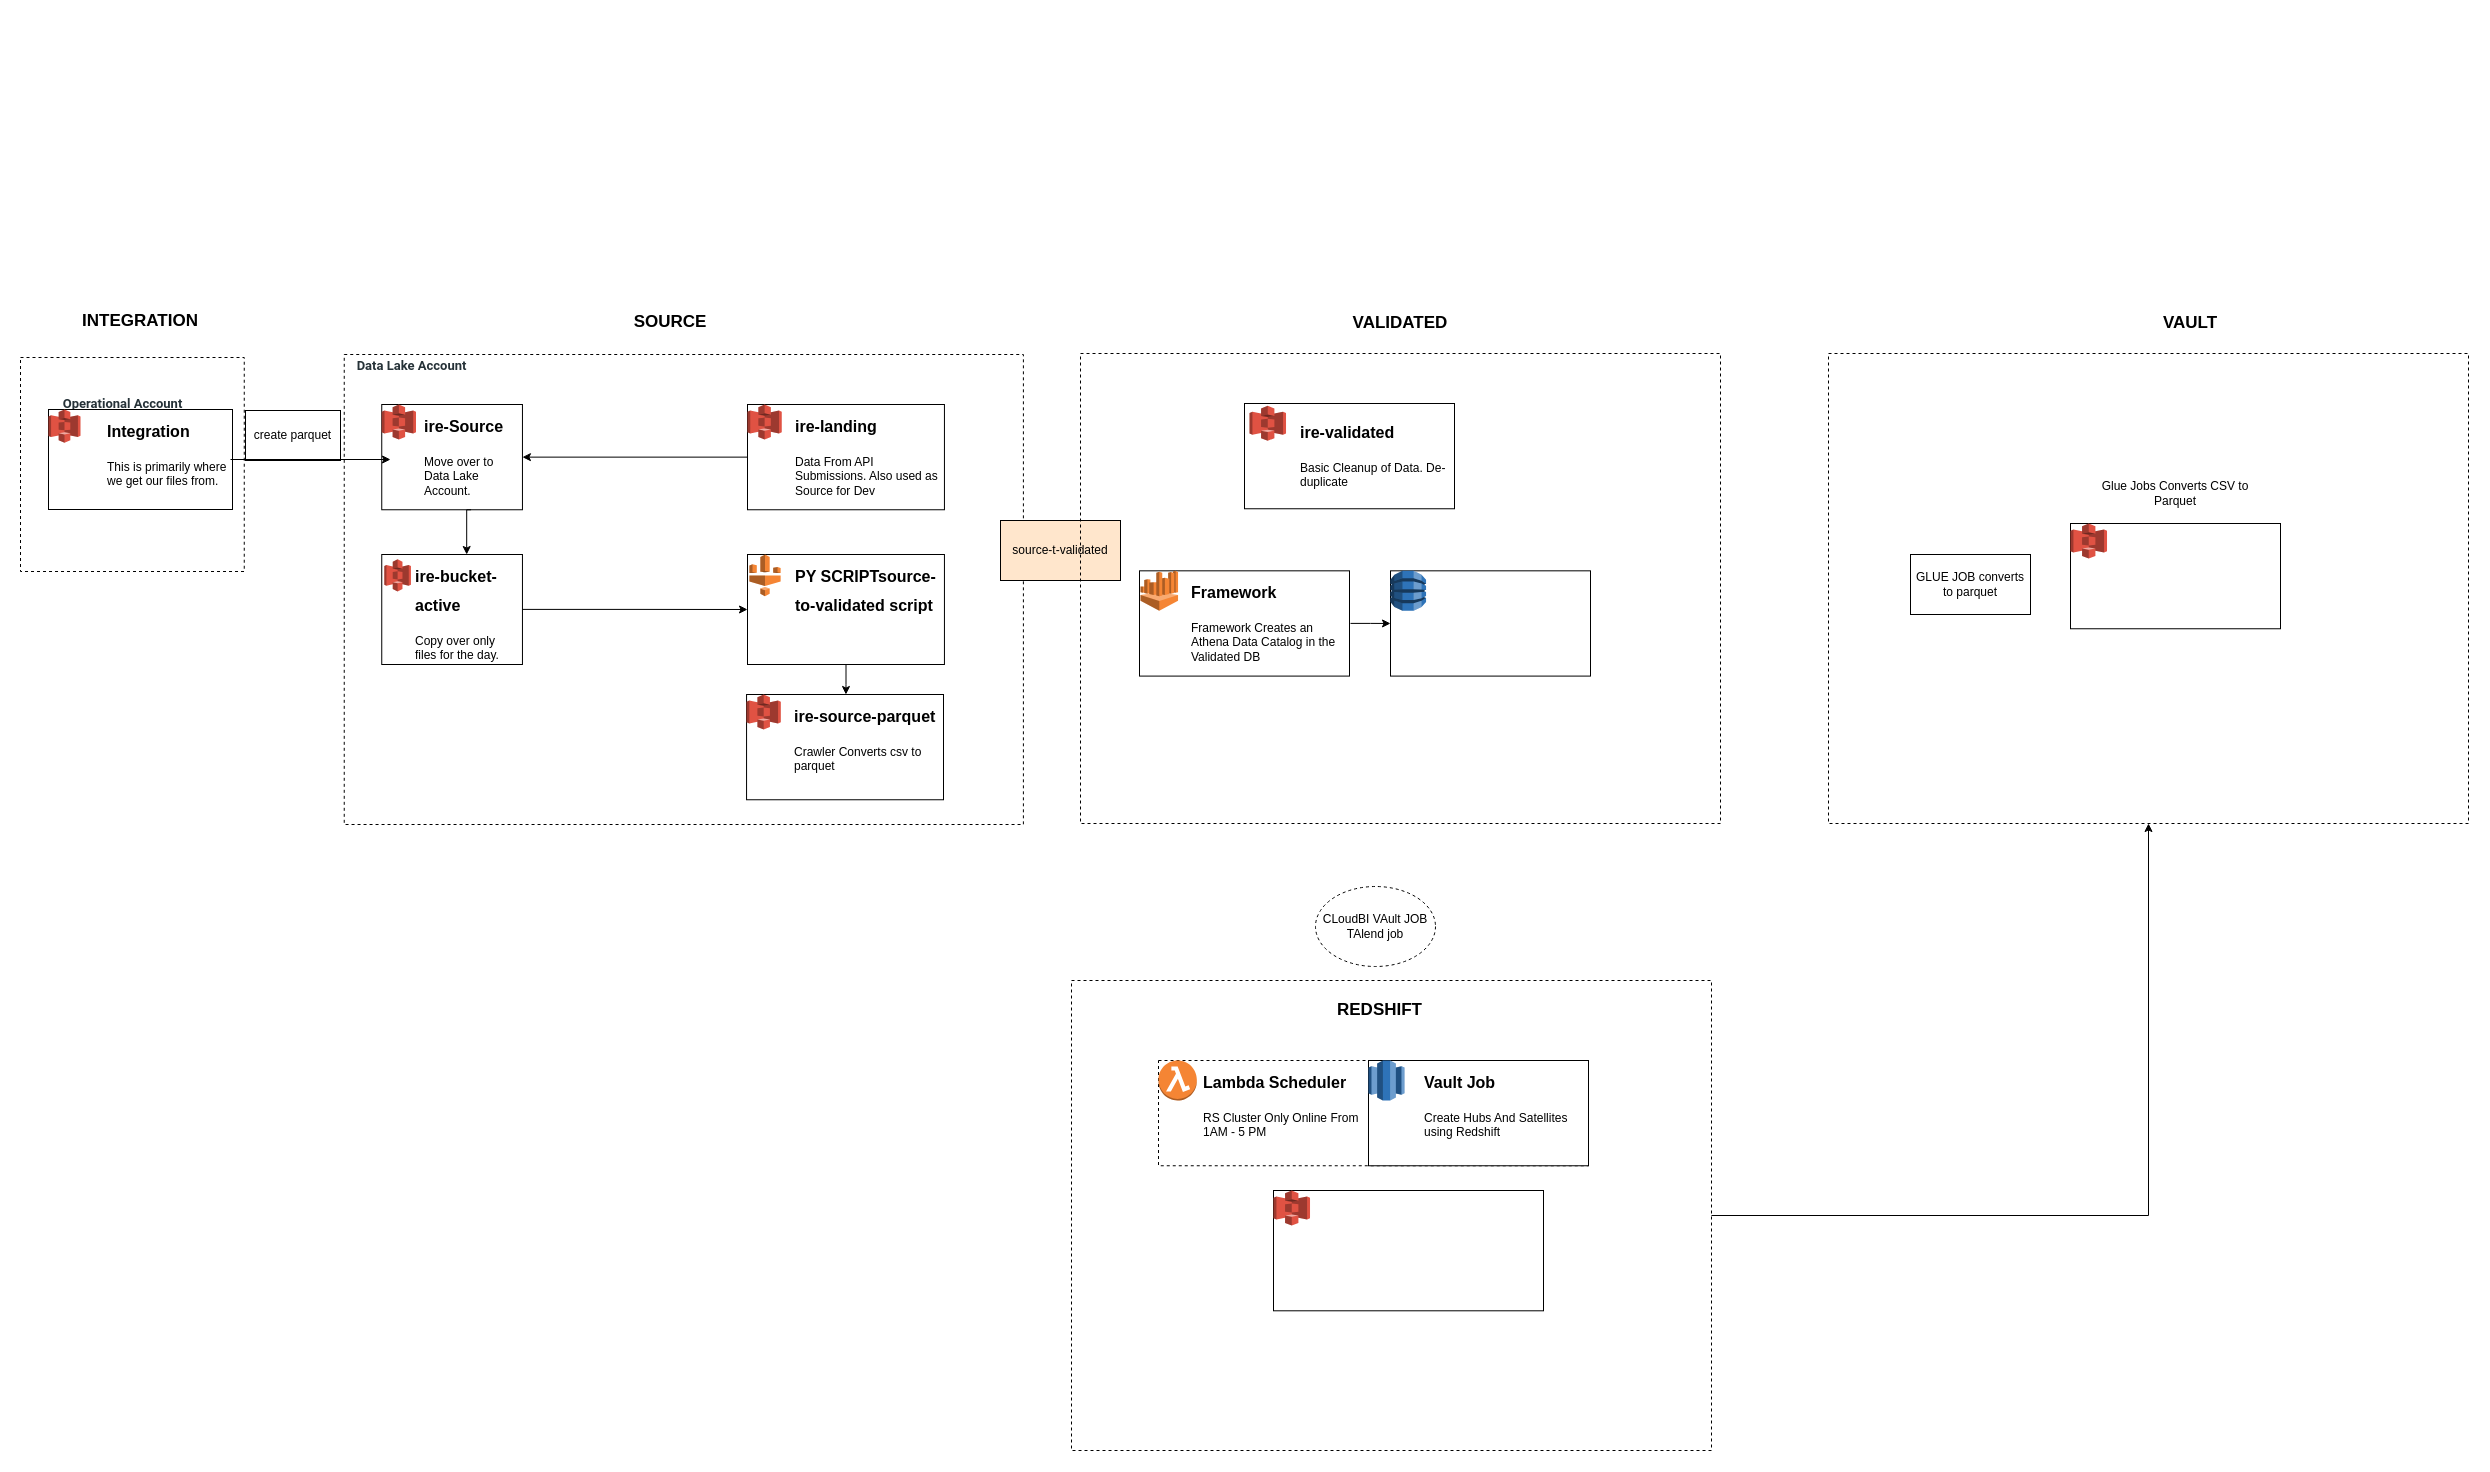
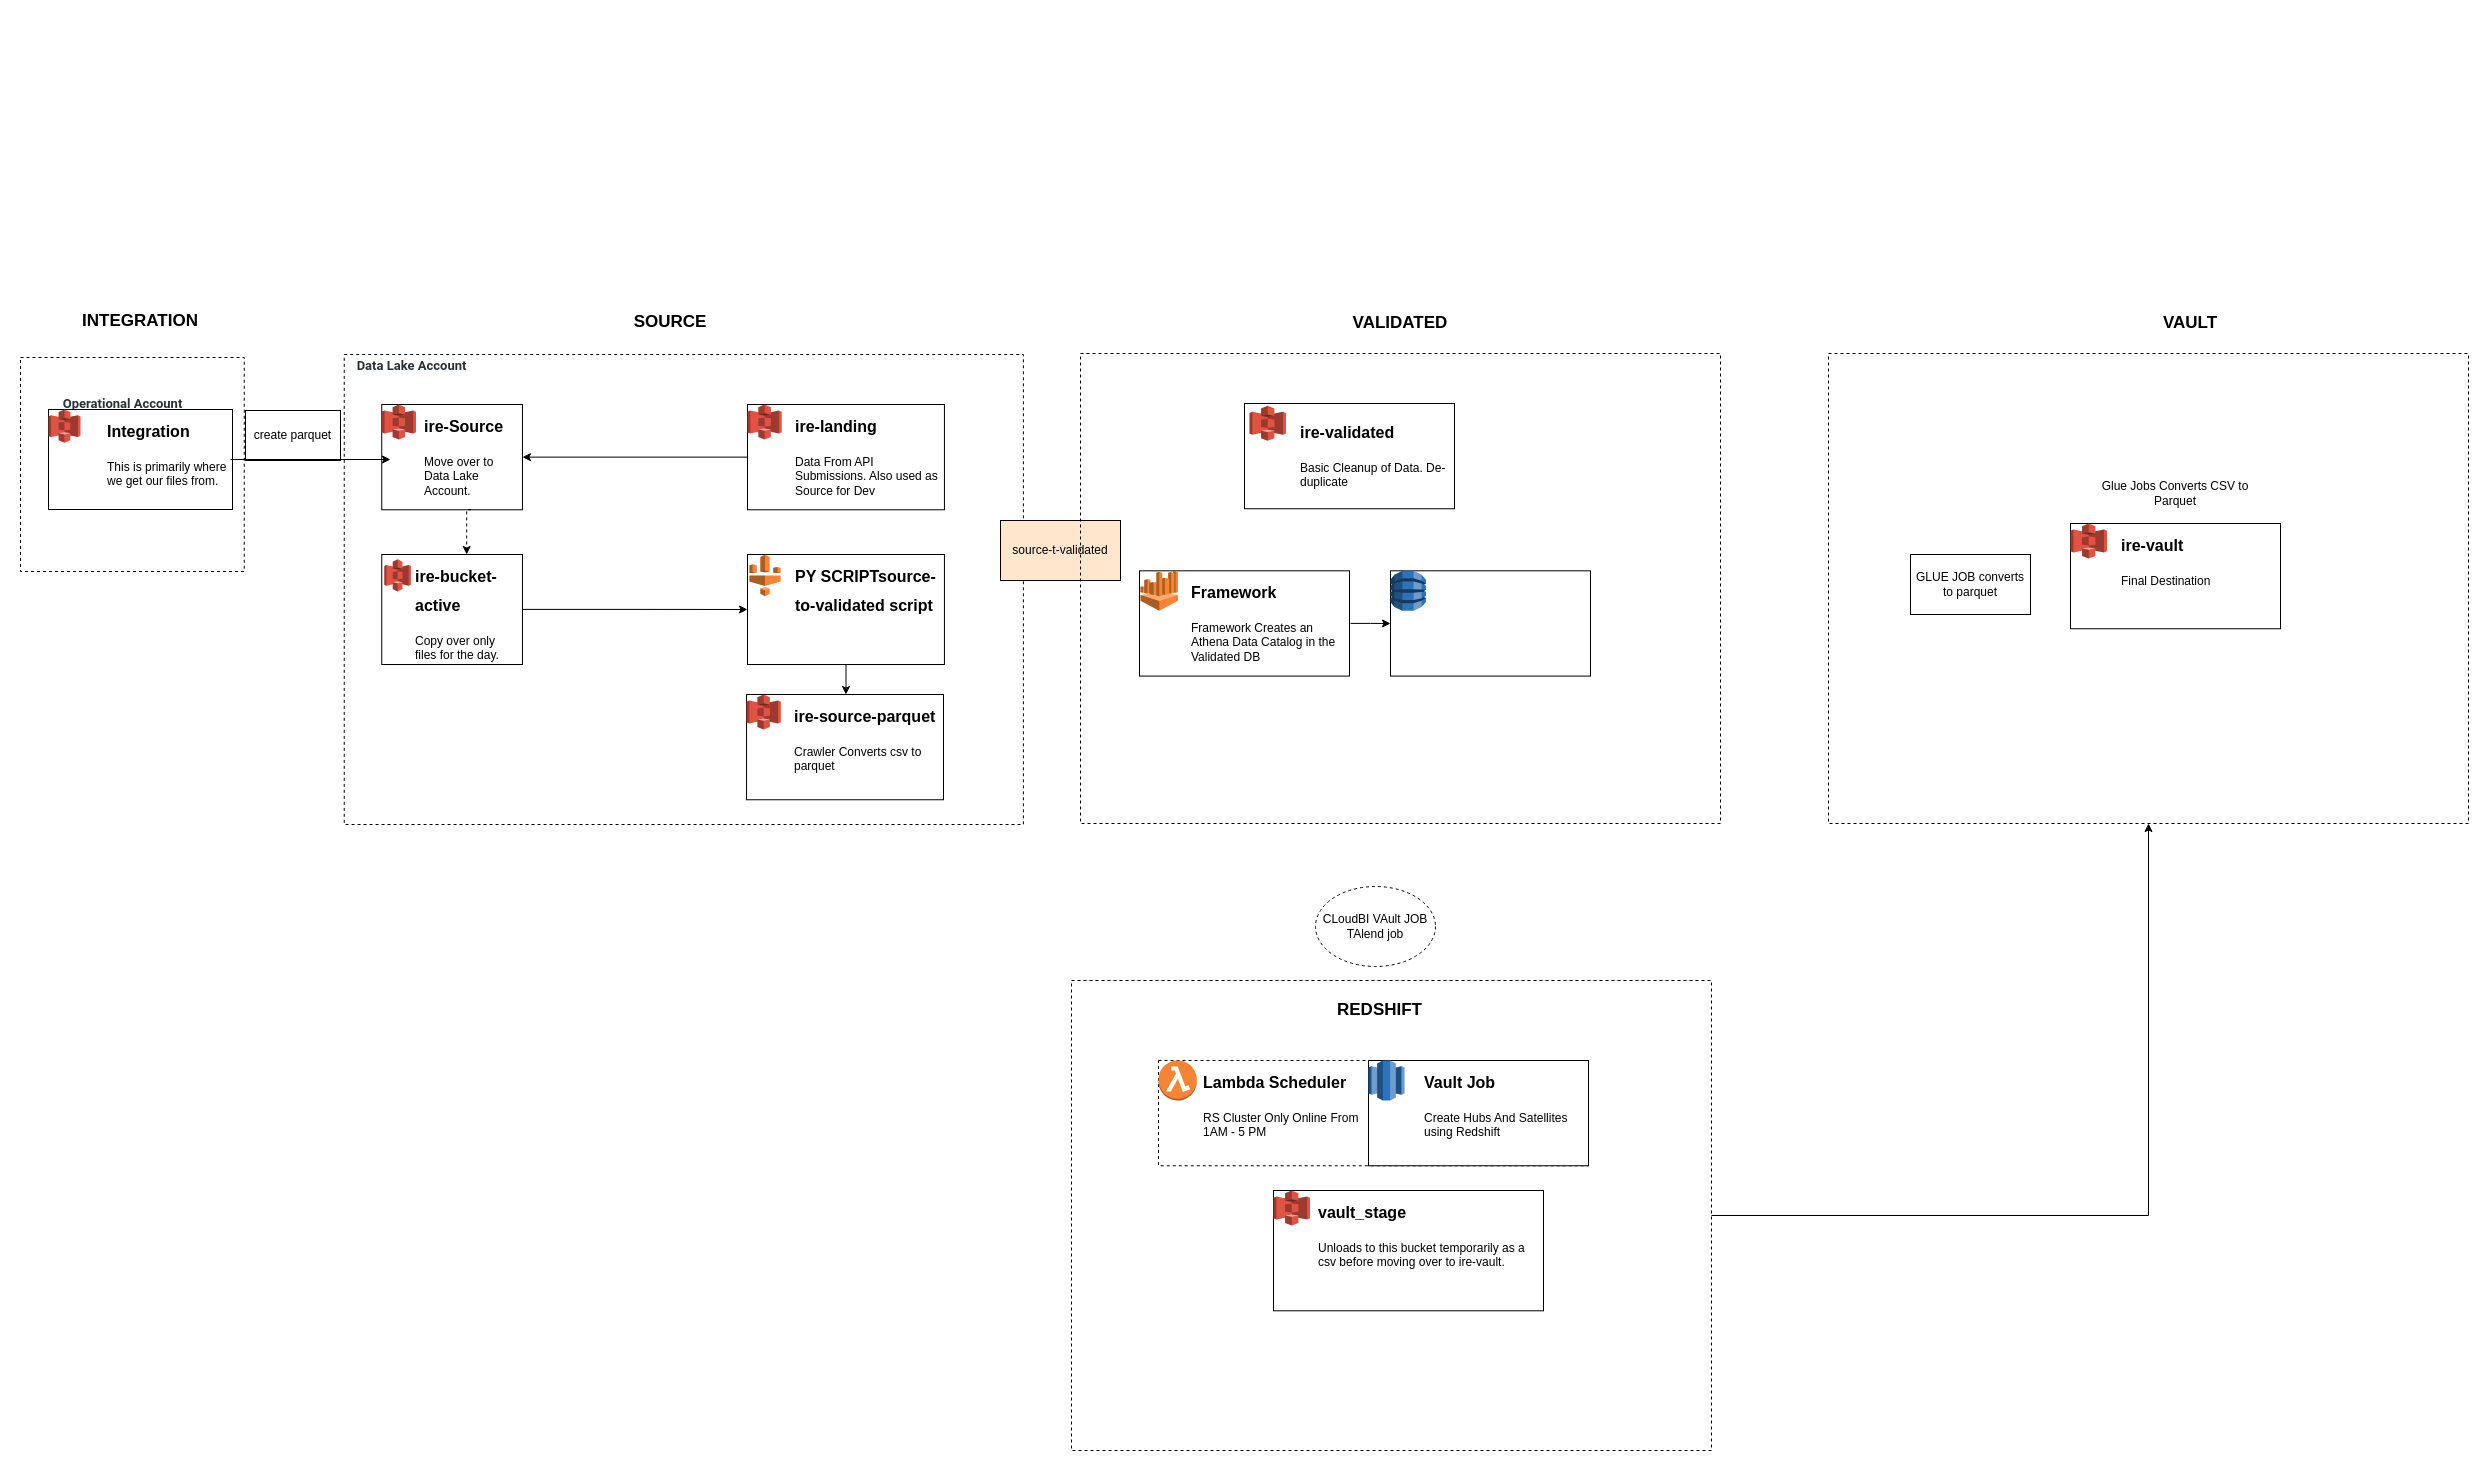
(467, 528) -> (467, 528)
none -> (2198, 576)
none -> (1429, 1250)
